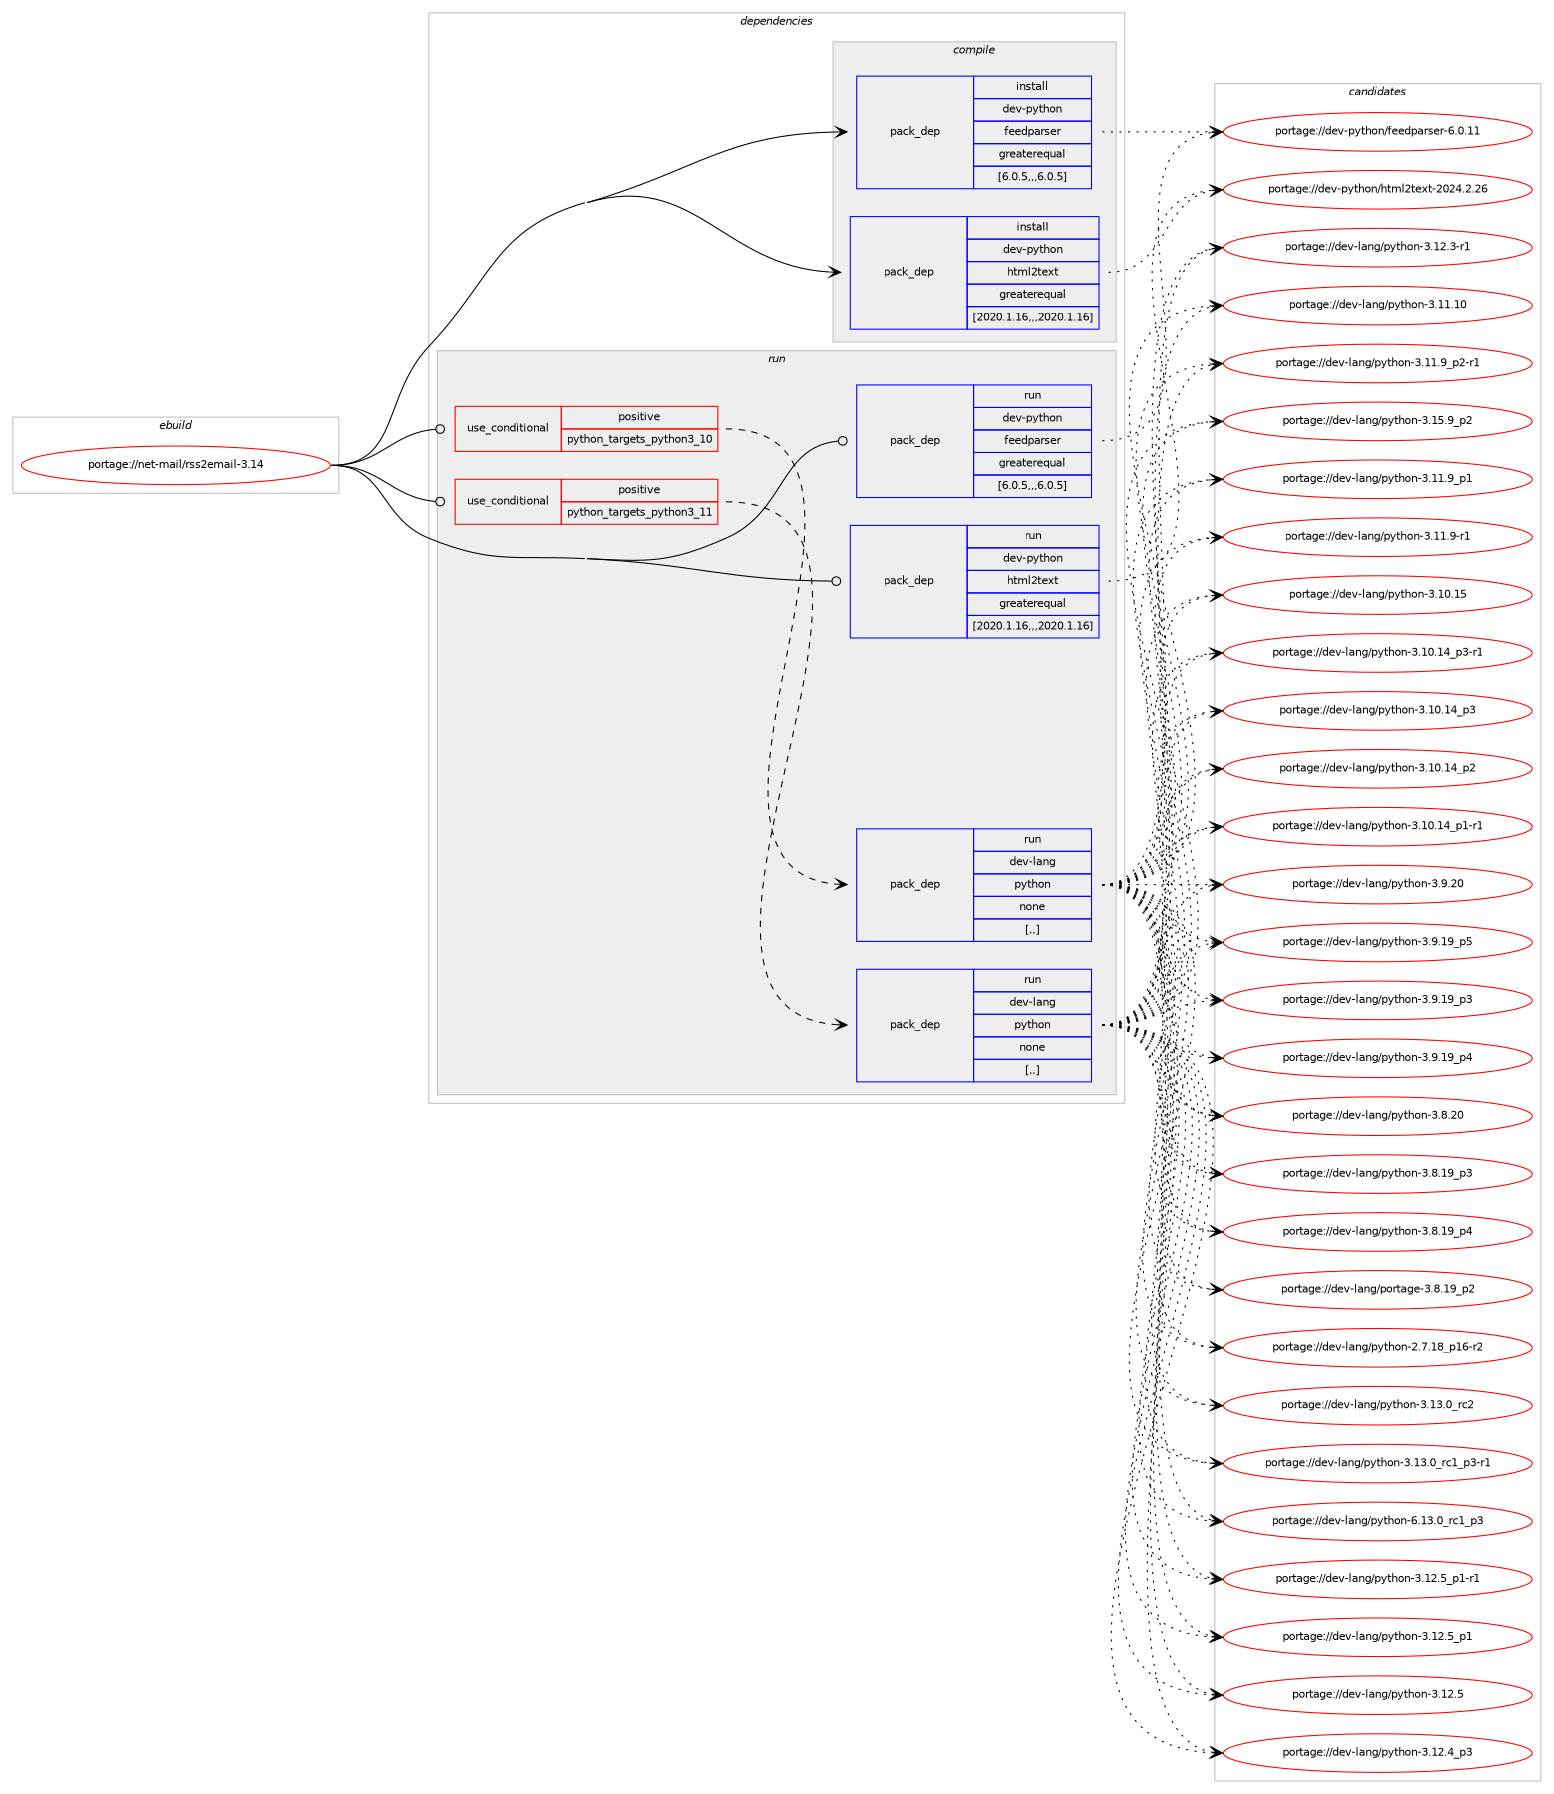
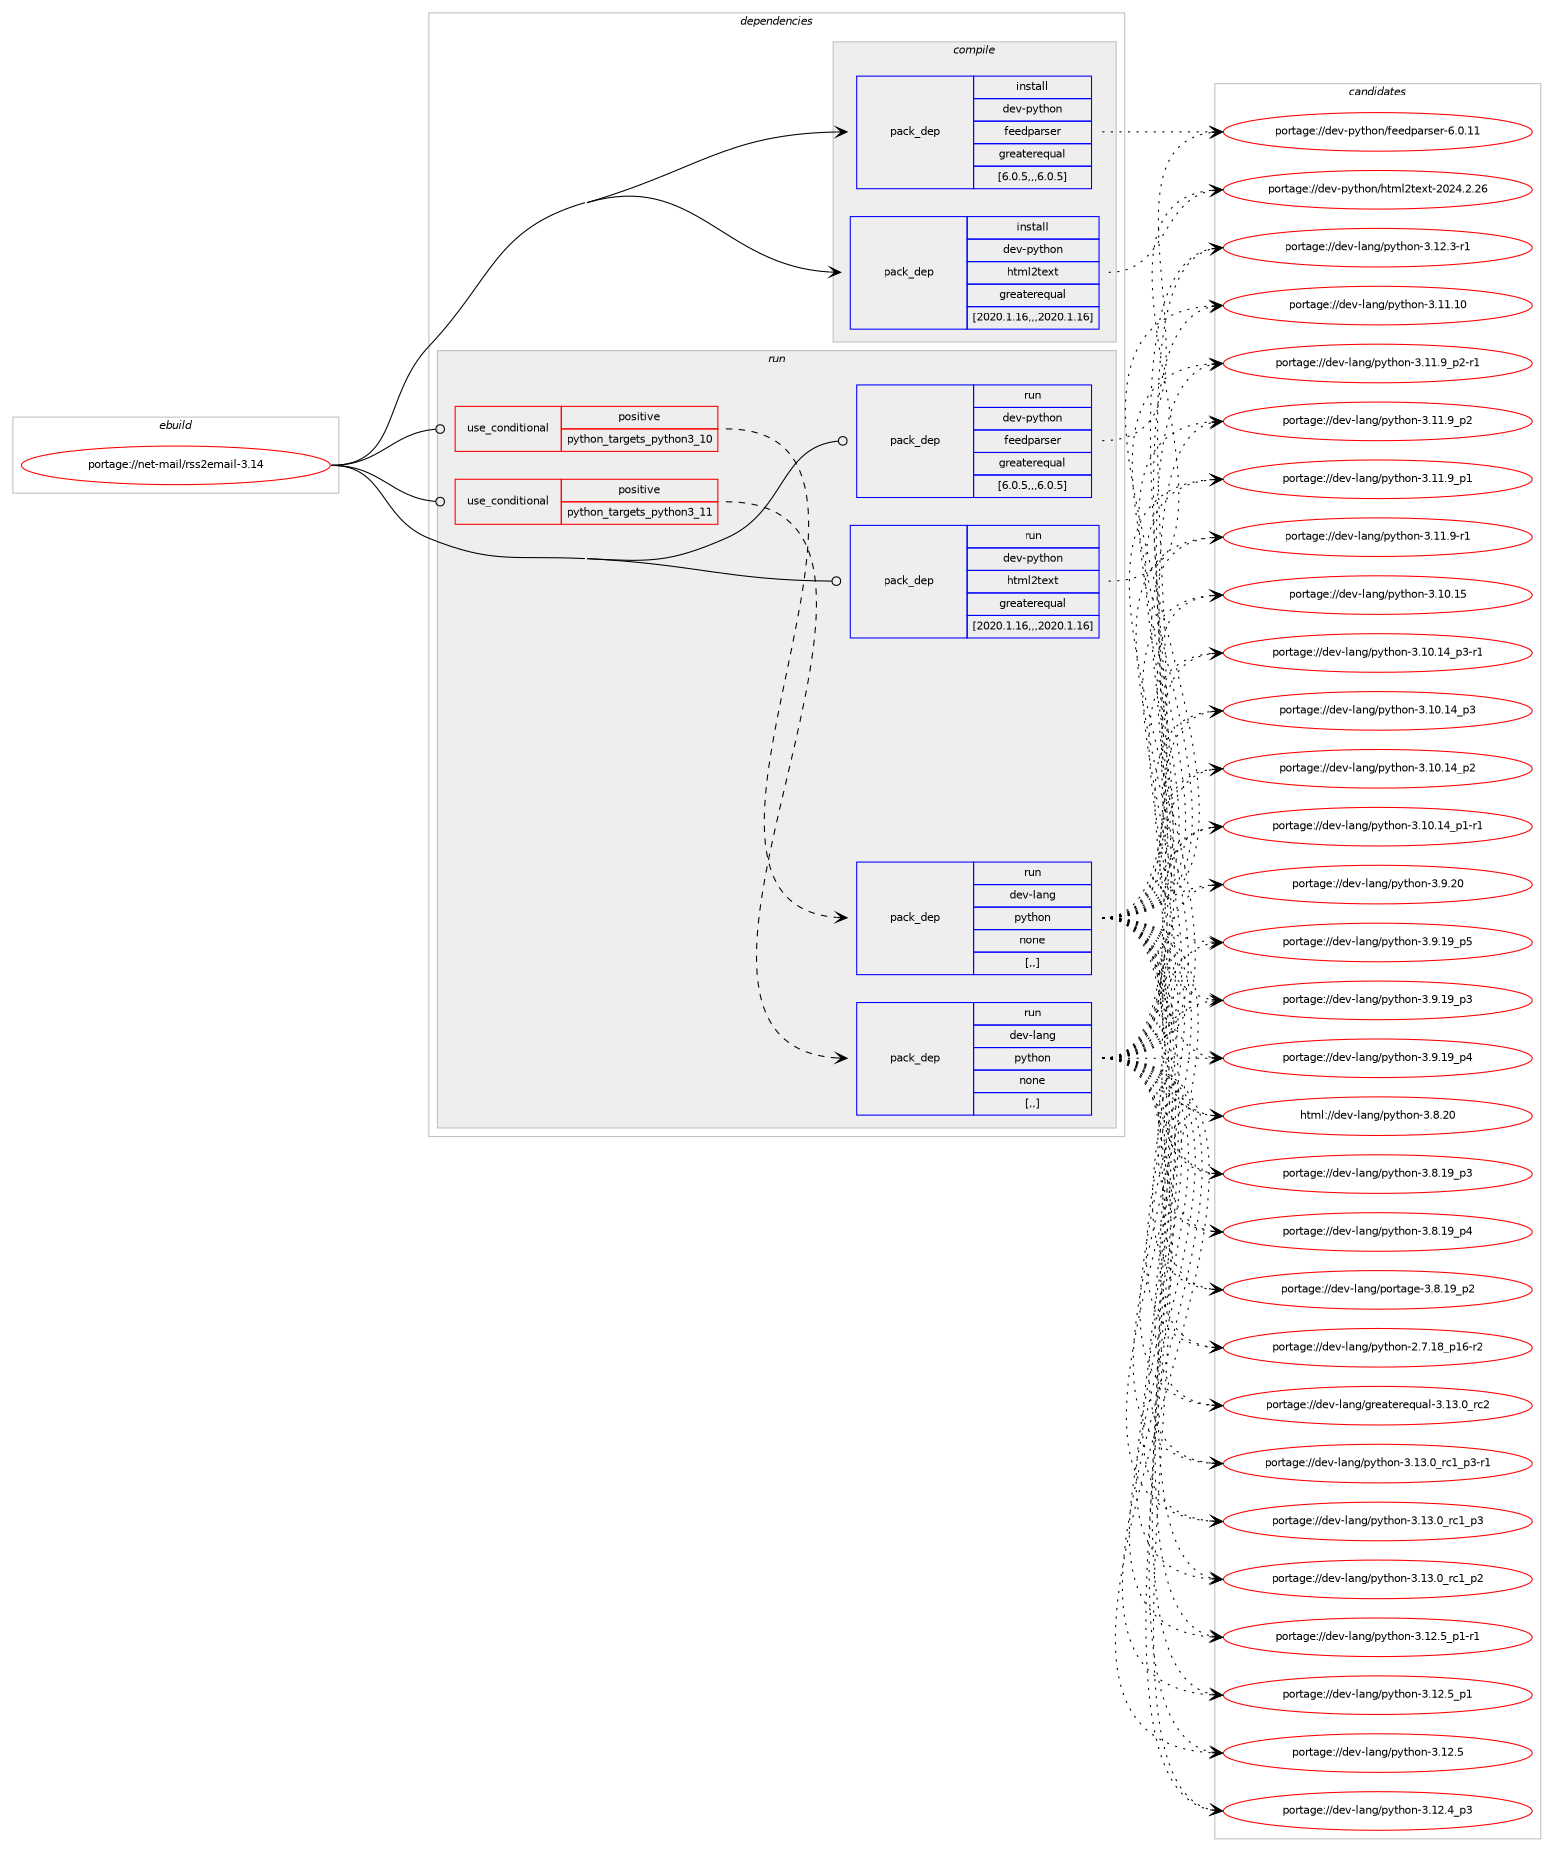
(1378, 421) -> (1378, 421)
(1378, 1116) -> (1378, 1116)
(1378, 1406) -> (1378, 1406)
(1378, 1521) -> (1378, 1521)
none -> (1378, 1579)
